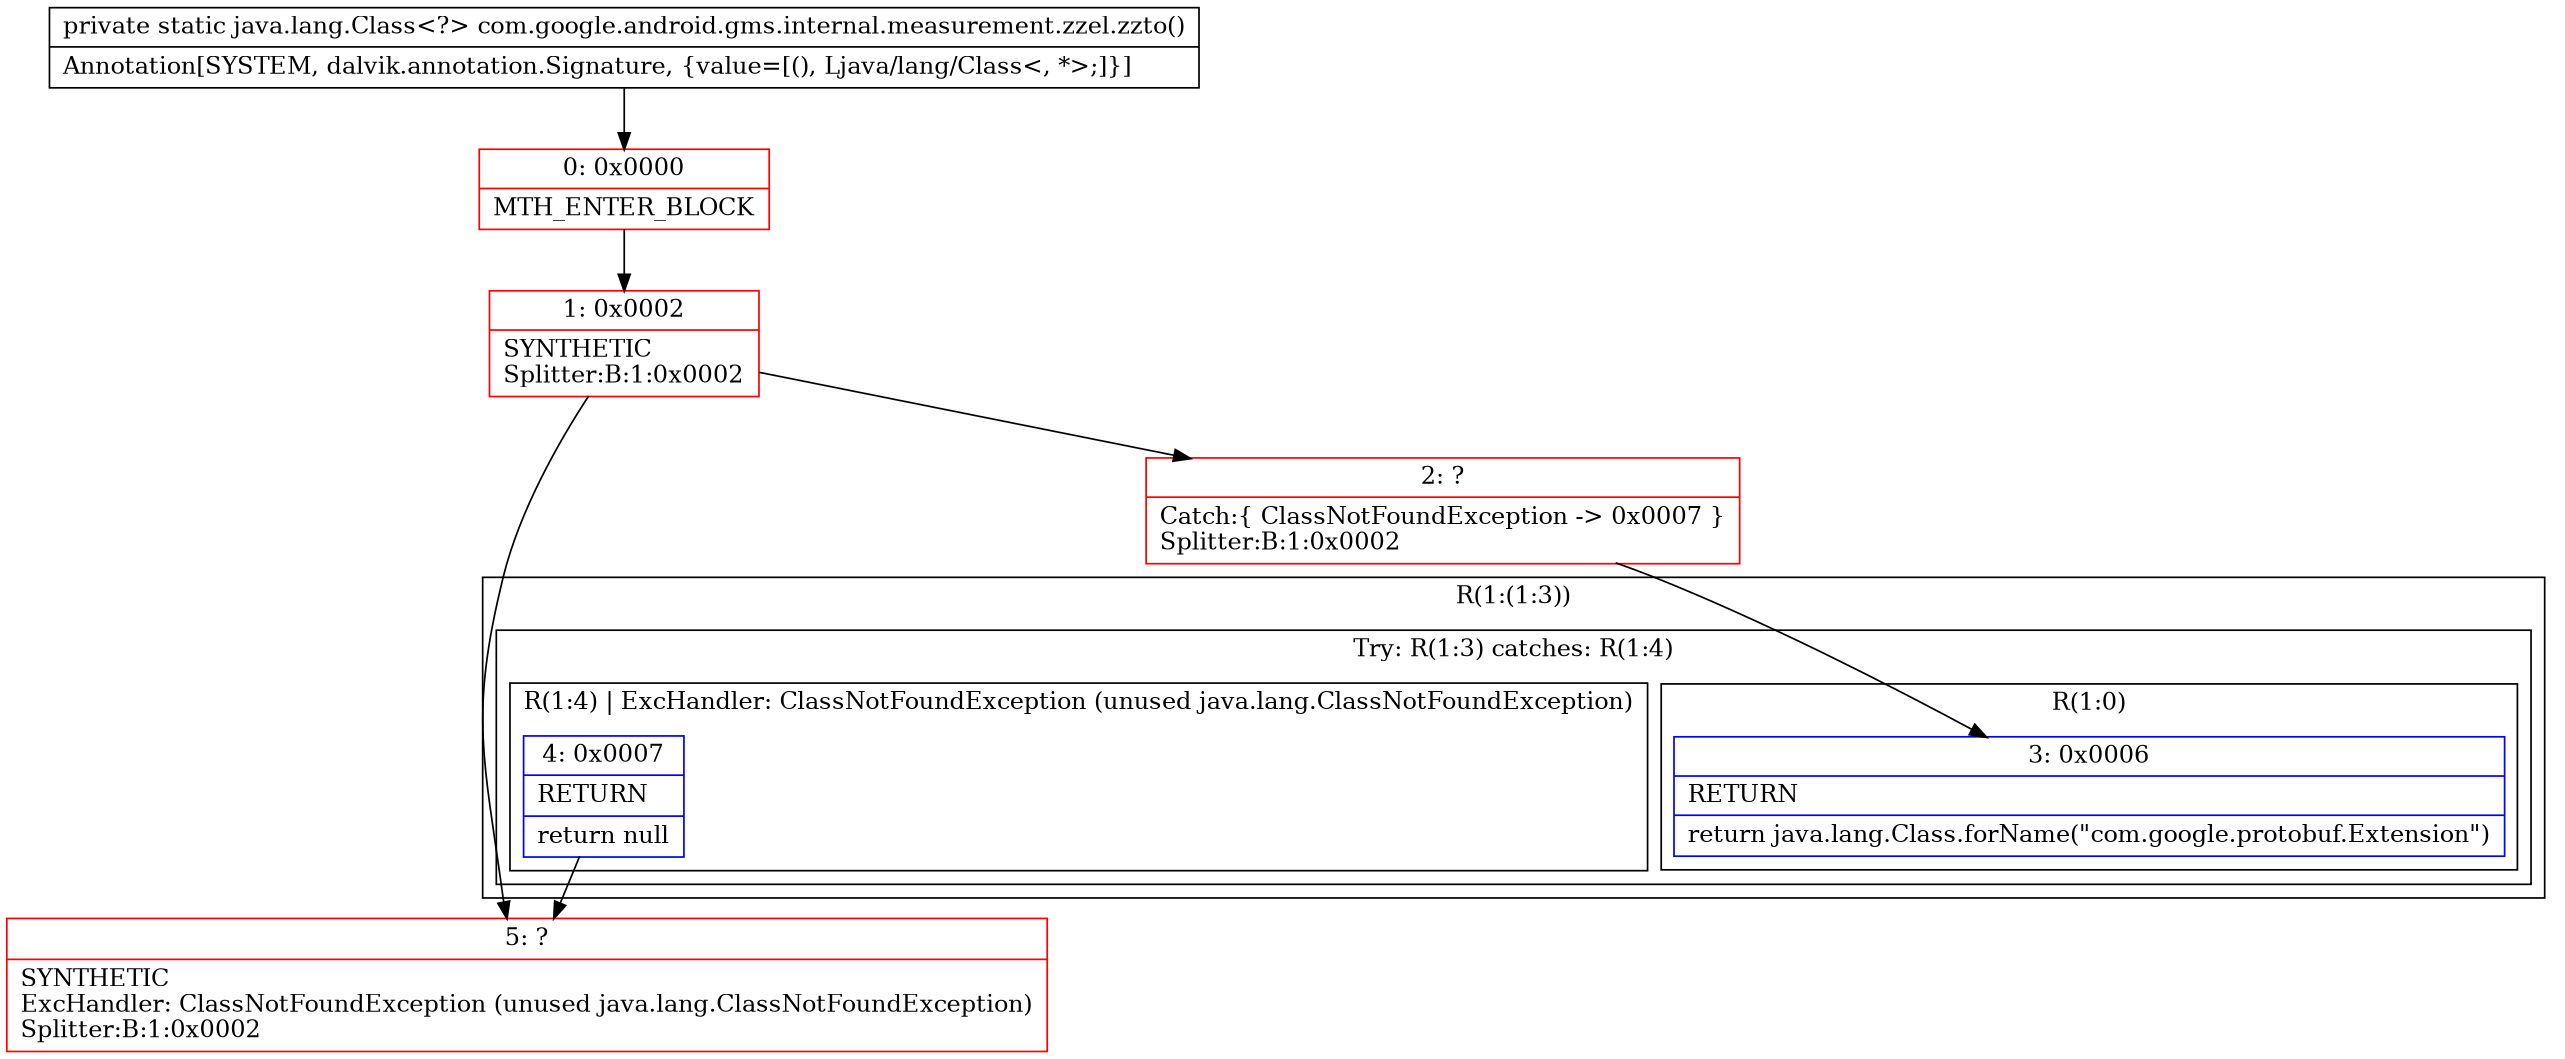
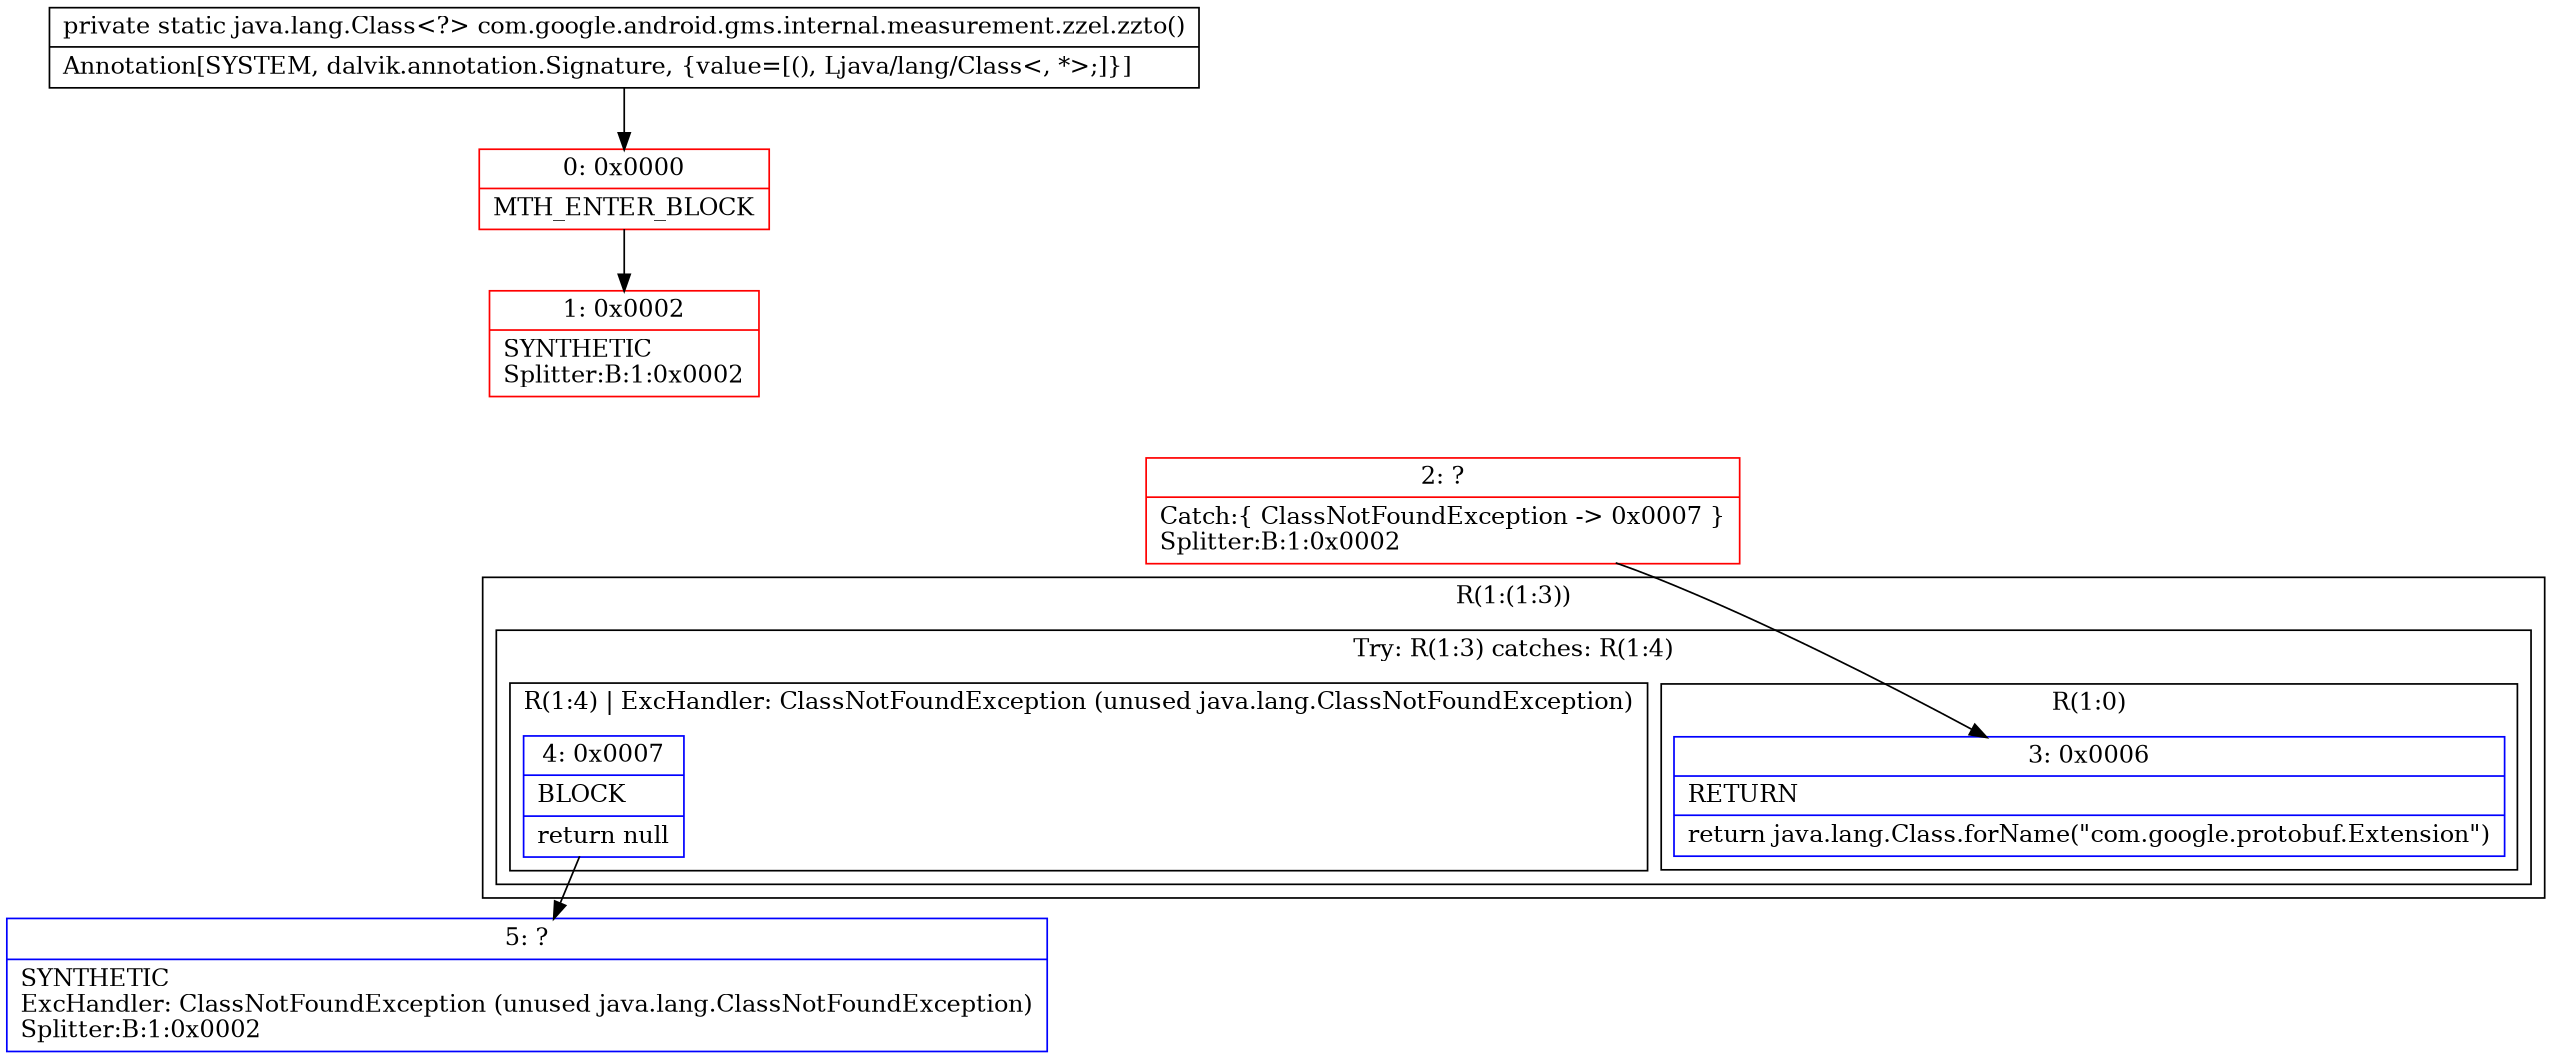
(967, 414) -> none
(495, 613) -> none
(593, 795) -> (582, 795)
(527, 985) -> (527, 985)
